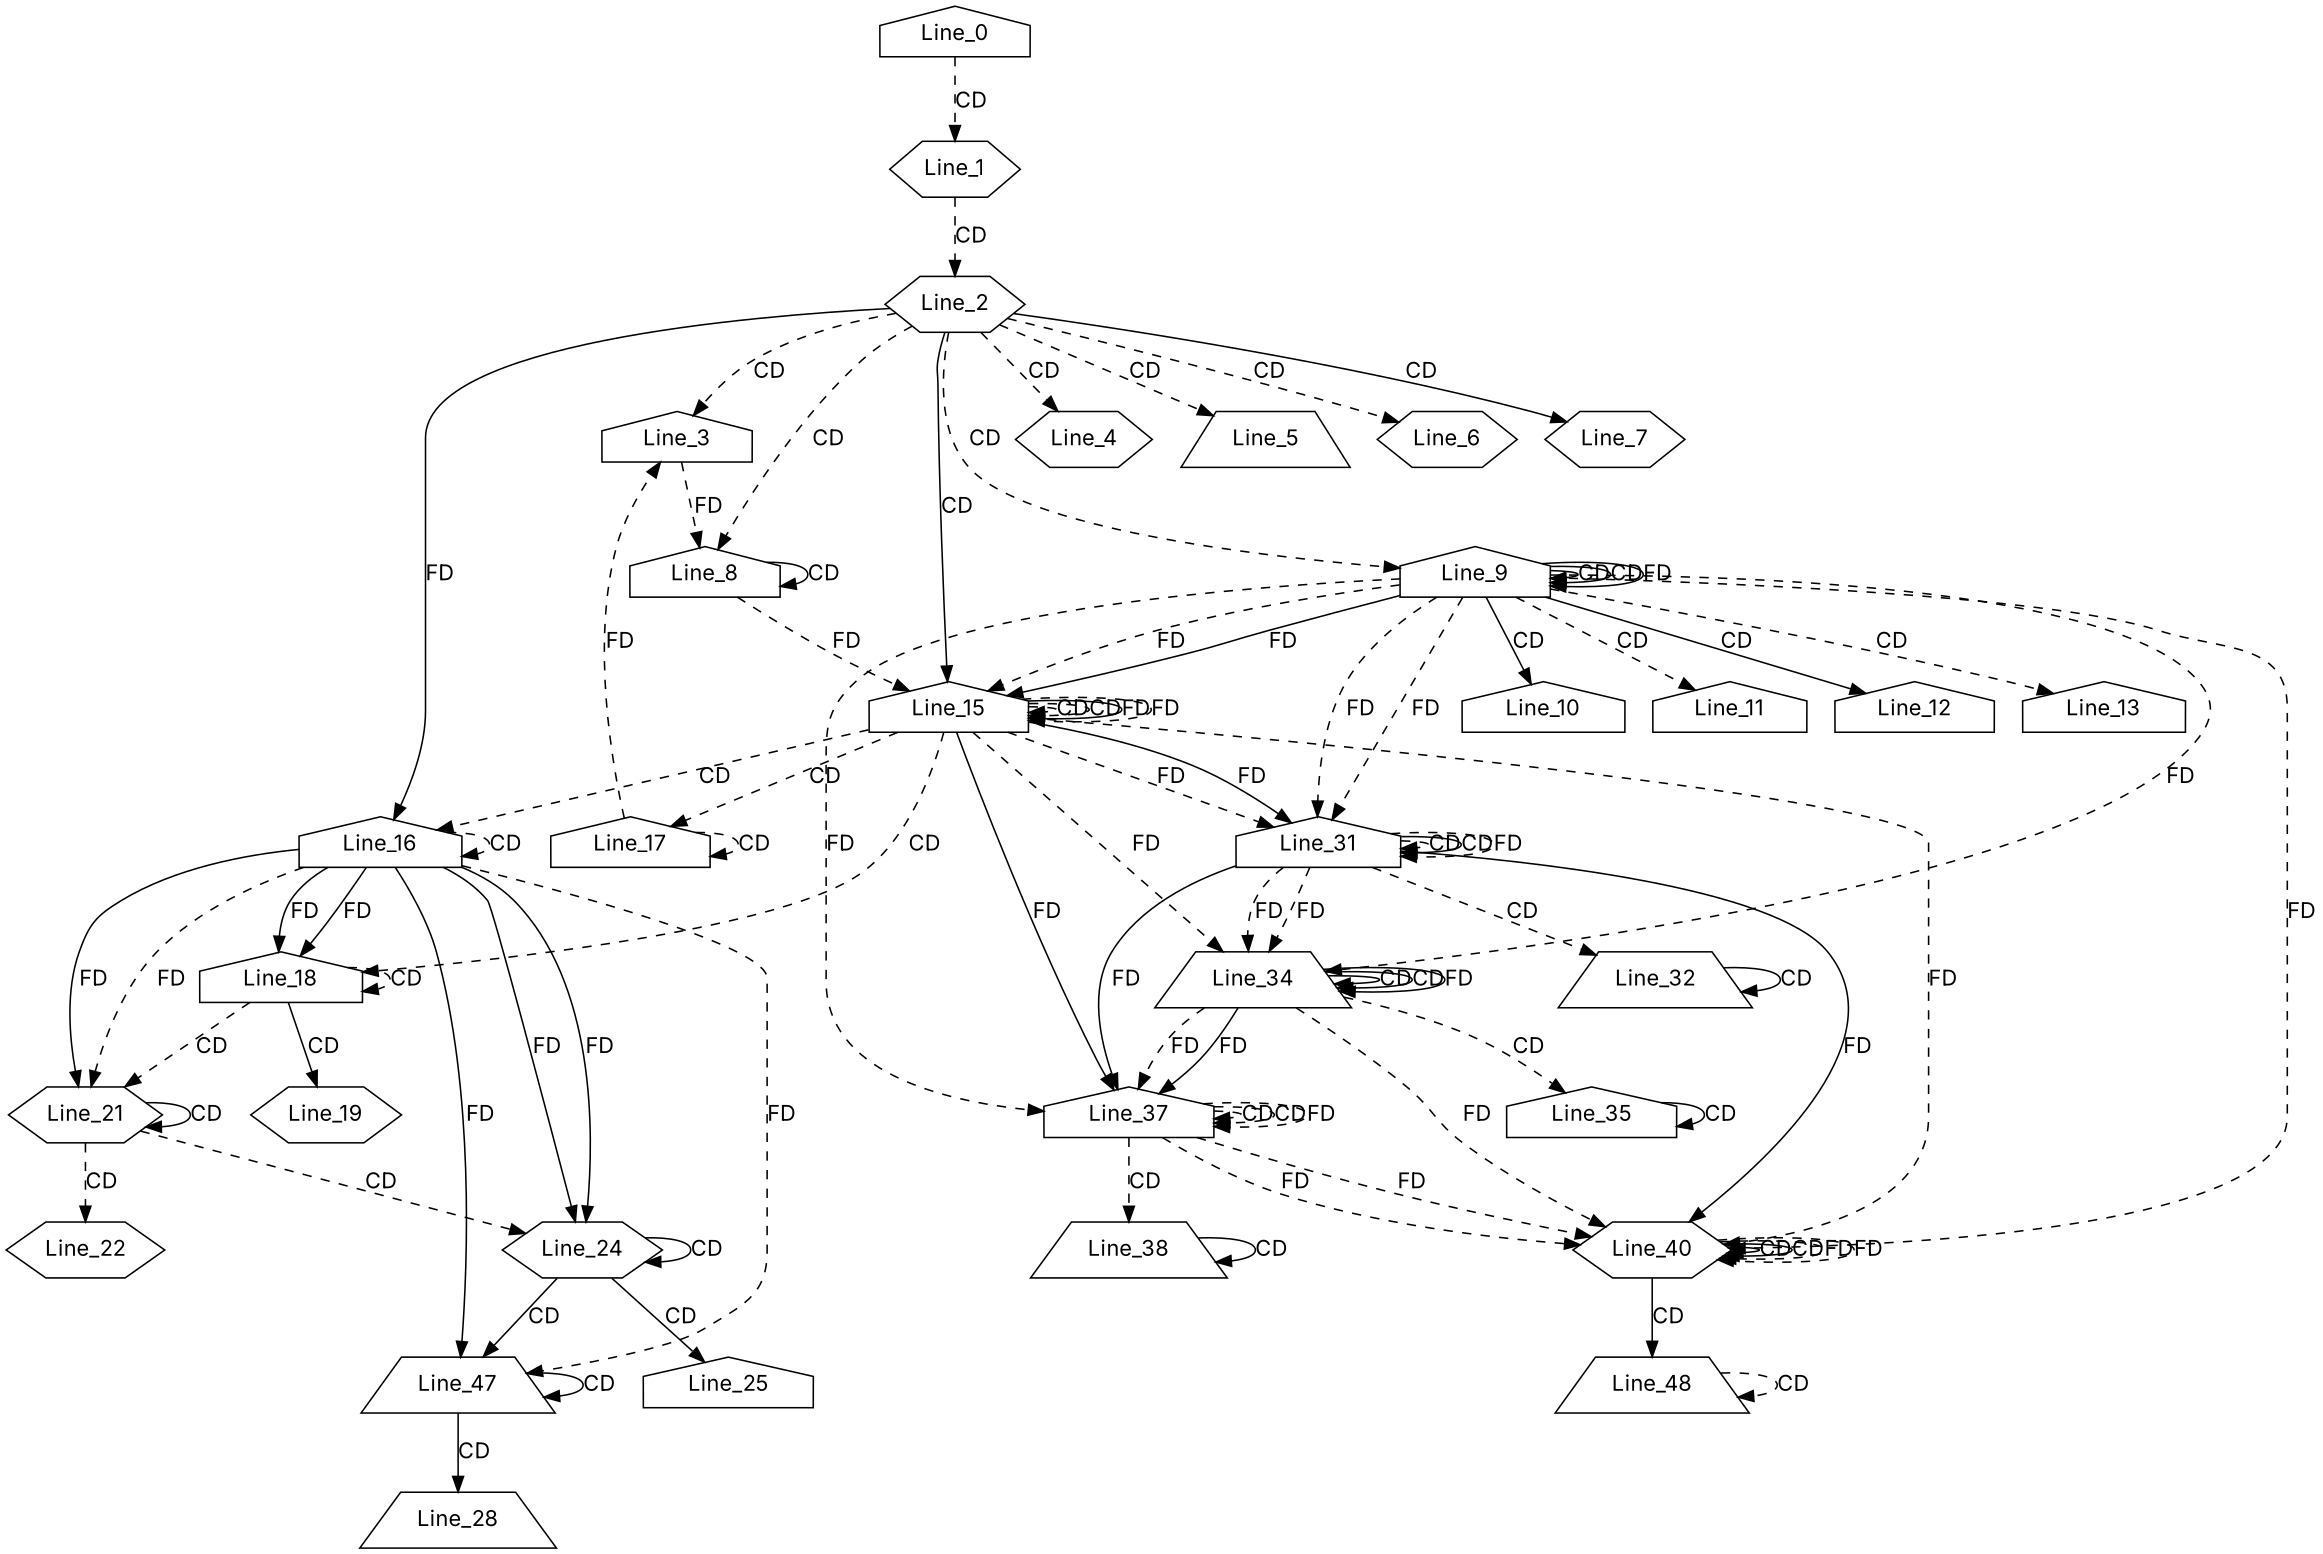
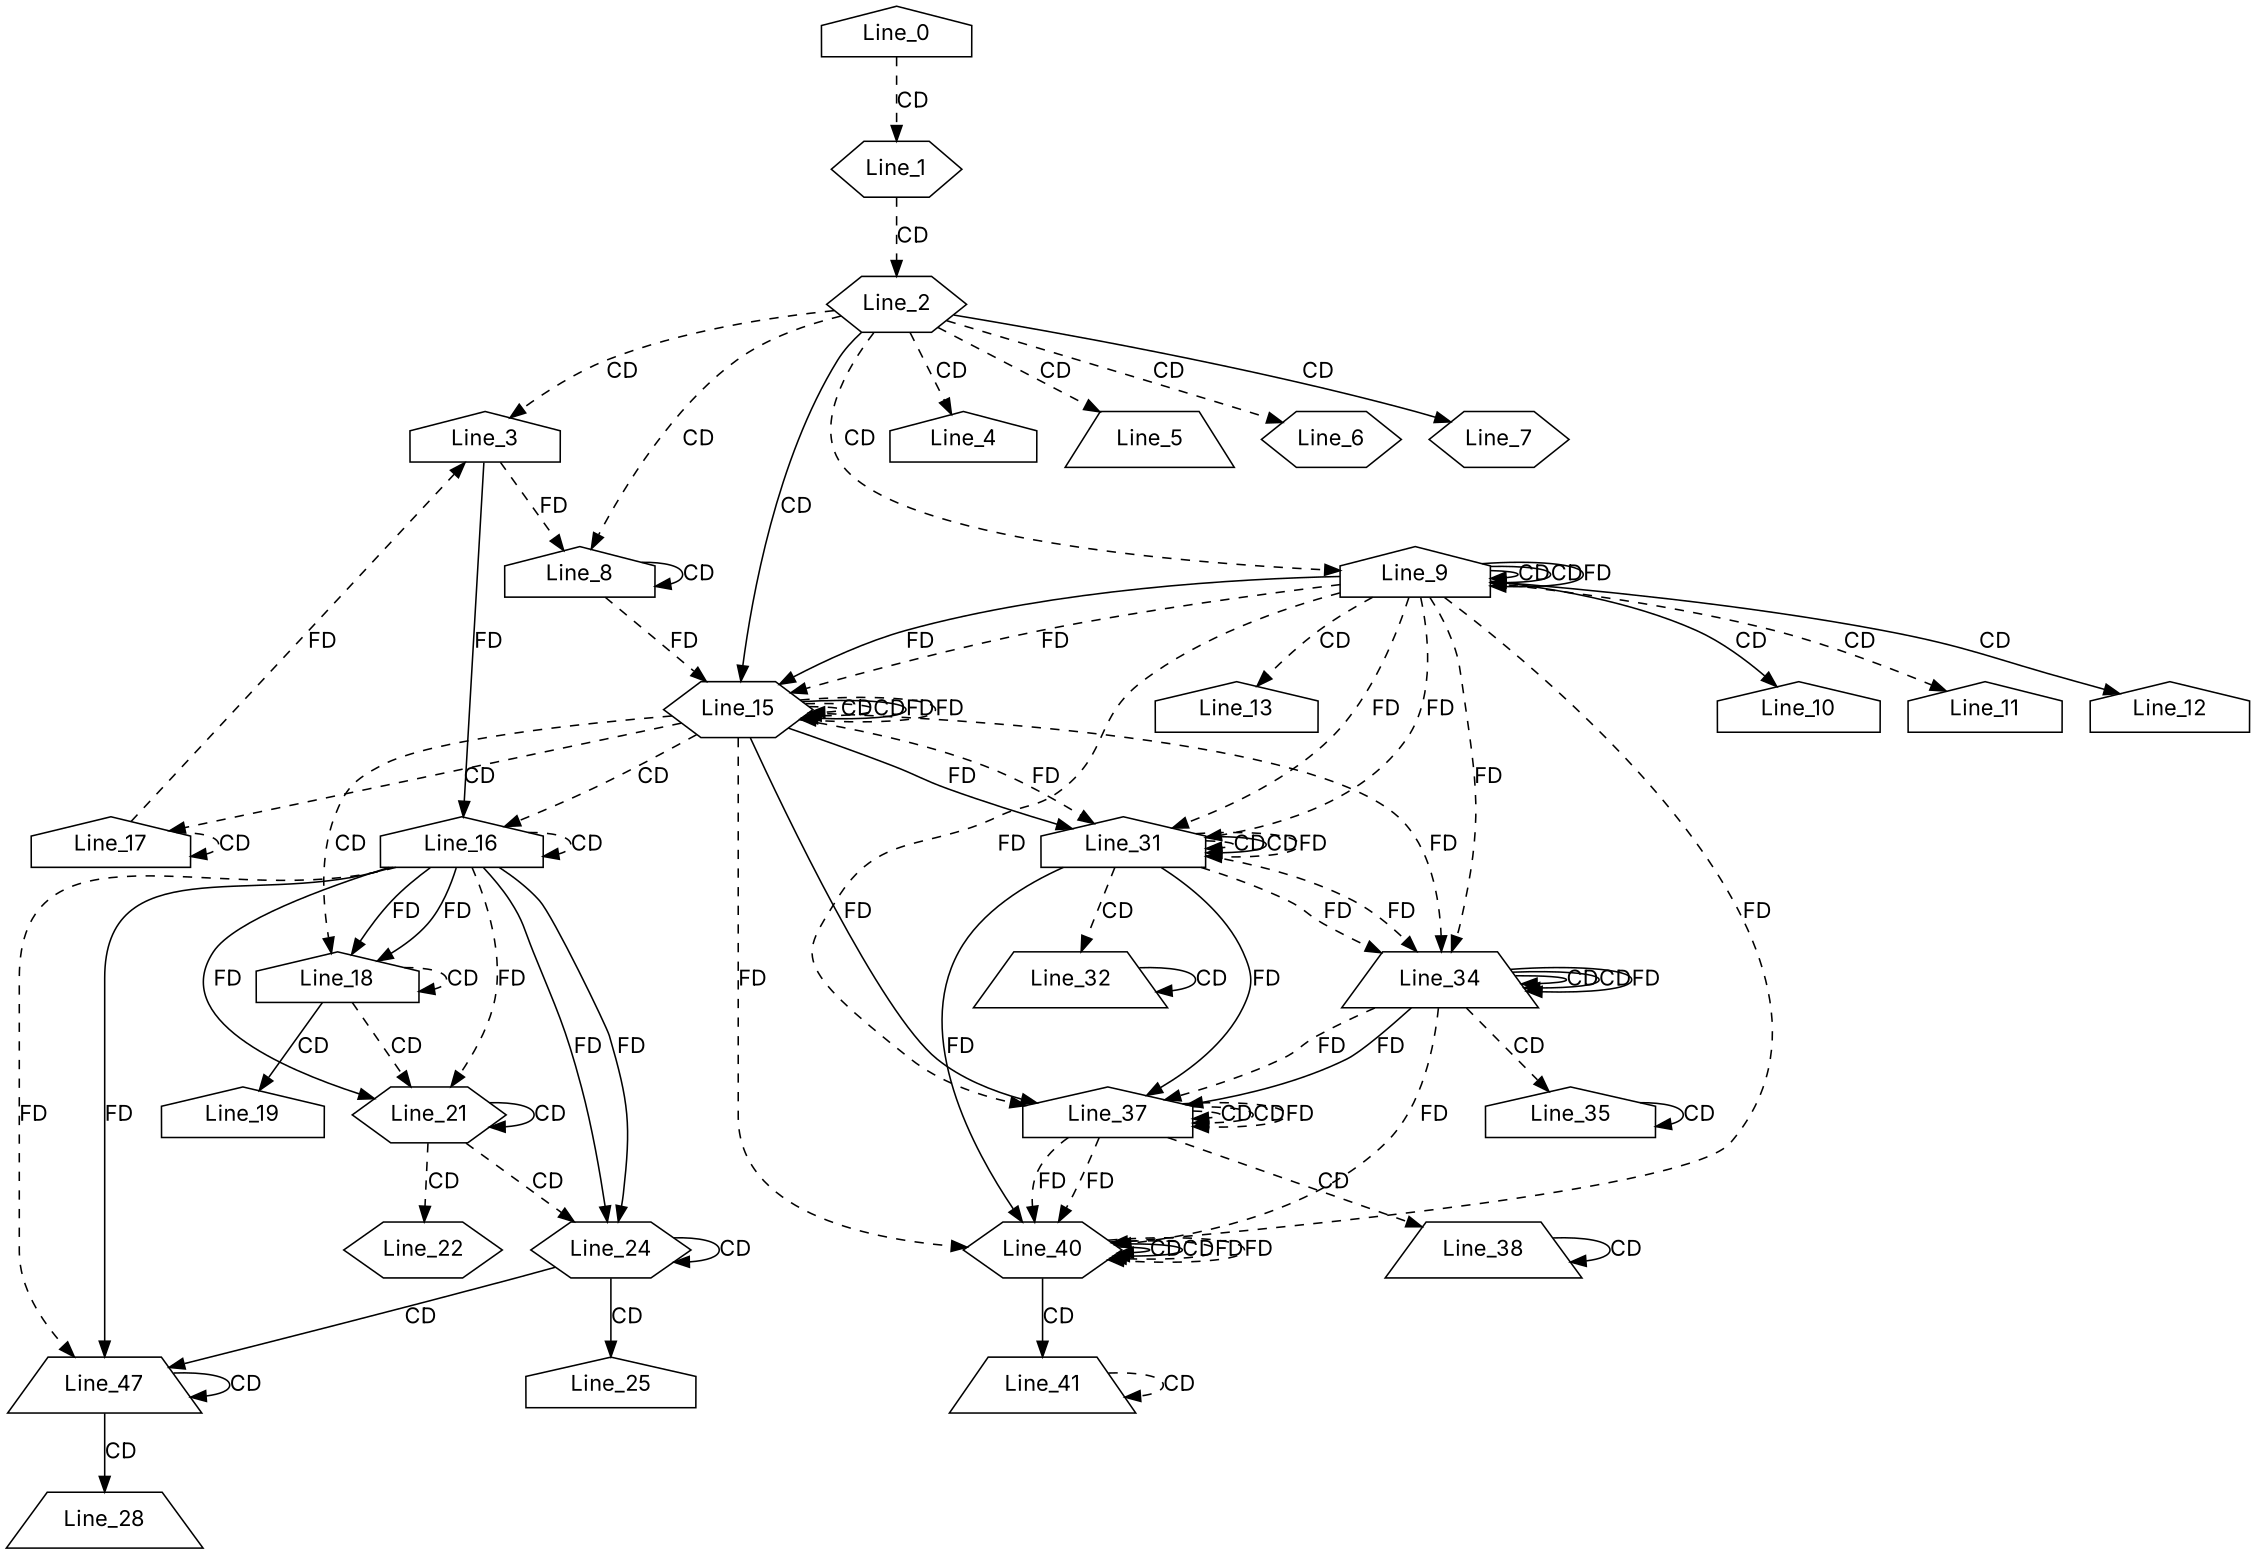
(464, 388) -> (474, 632)
(1084, 439) -> (963, 439)
(949, 710) -> (738, 710)
(326, 1115) -> (243, 1115)
(1652, 1385) -> (1043, 1385)
